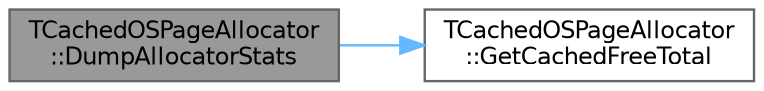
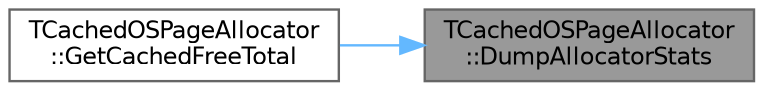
(370, 45) -> (370, 45)
